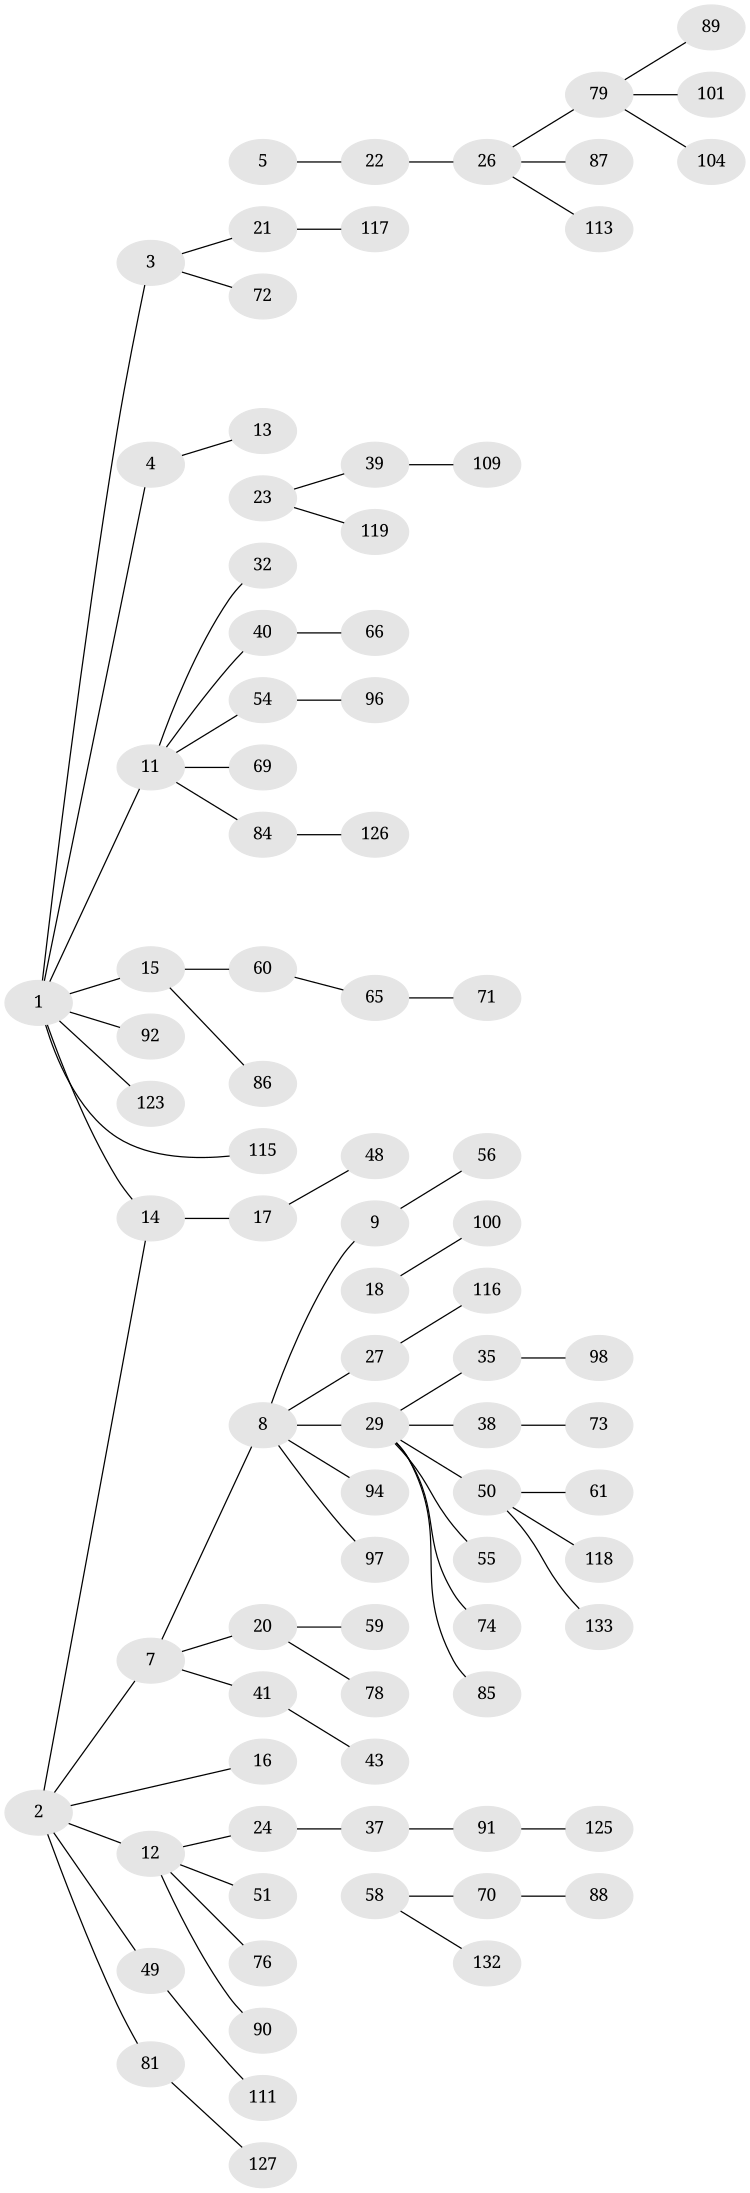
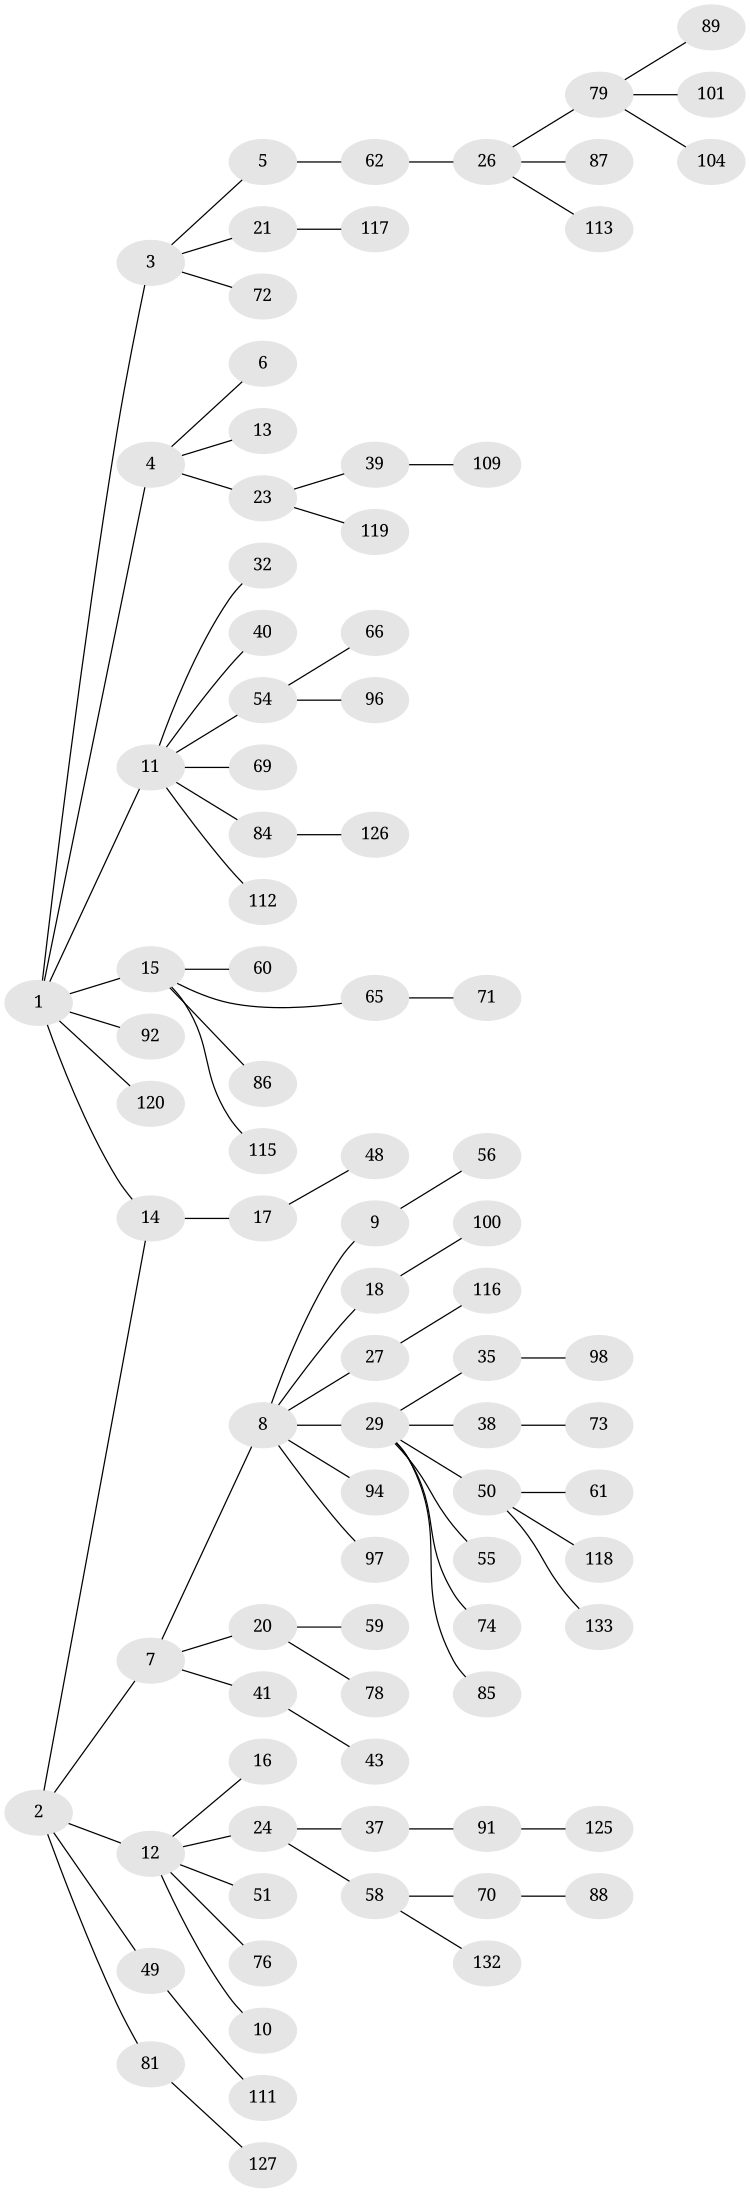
(375, 162) -> (375, 162)
none -> (207, 212)
none -> (263, 364)
none -> (207, 482)
(319, 633) -> (319, 667)
none -> (263, 902)
(319, 984) -> (258, 1007)
(151, 1104) -> (151, 1104)
(109, 1131) -> (207, 1060)
none -> (315, 1356)
(151, 1787) -> (207, 1808)
none -> (319, 1863)
(263, 2031) -> (263, 2031)
